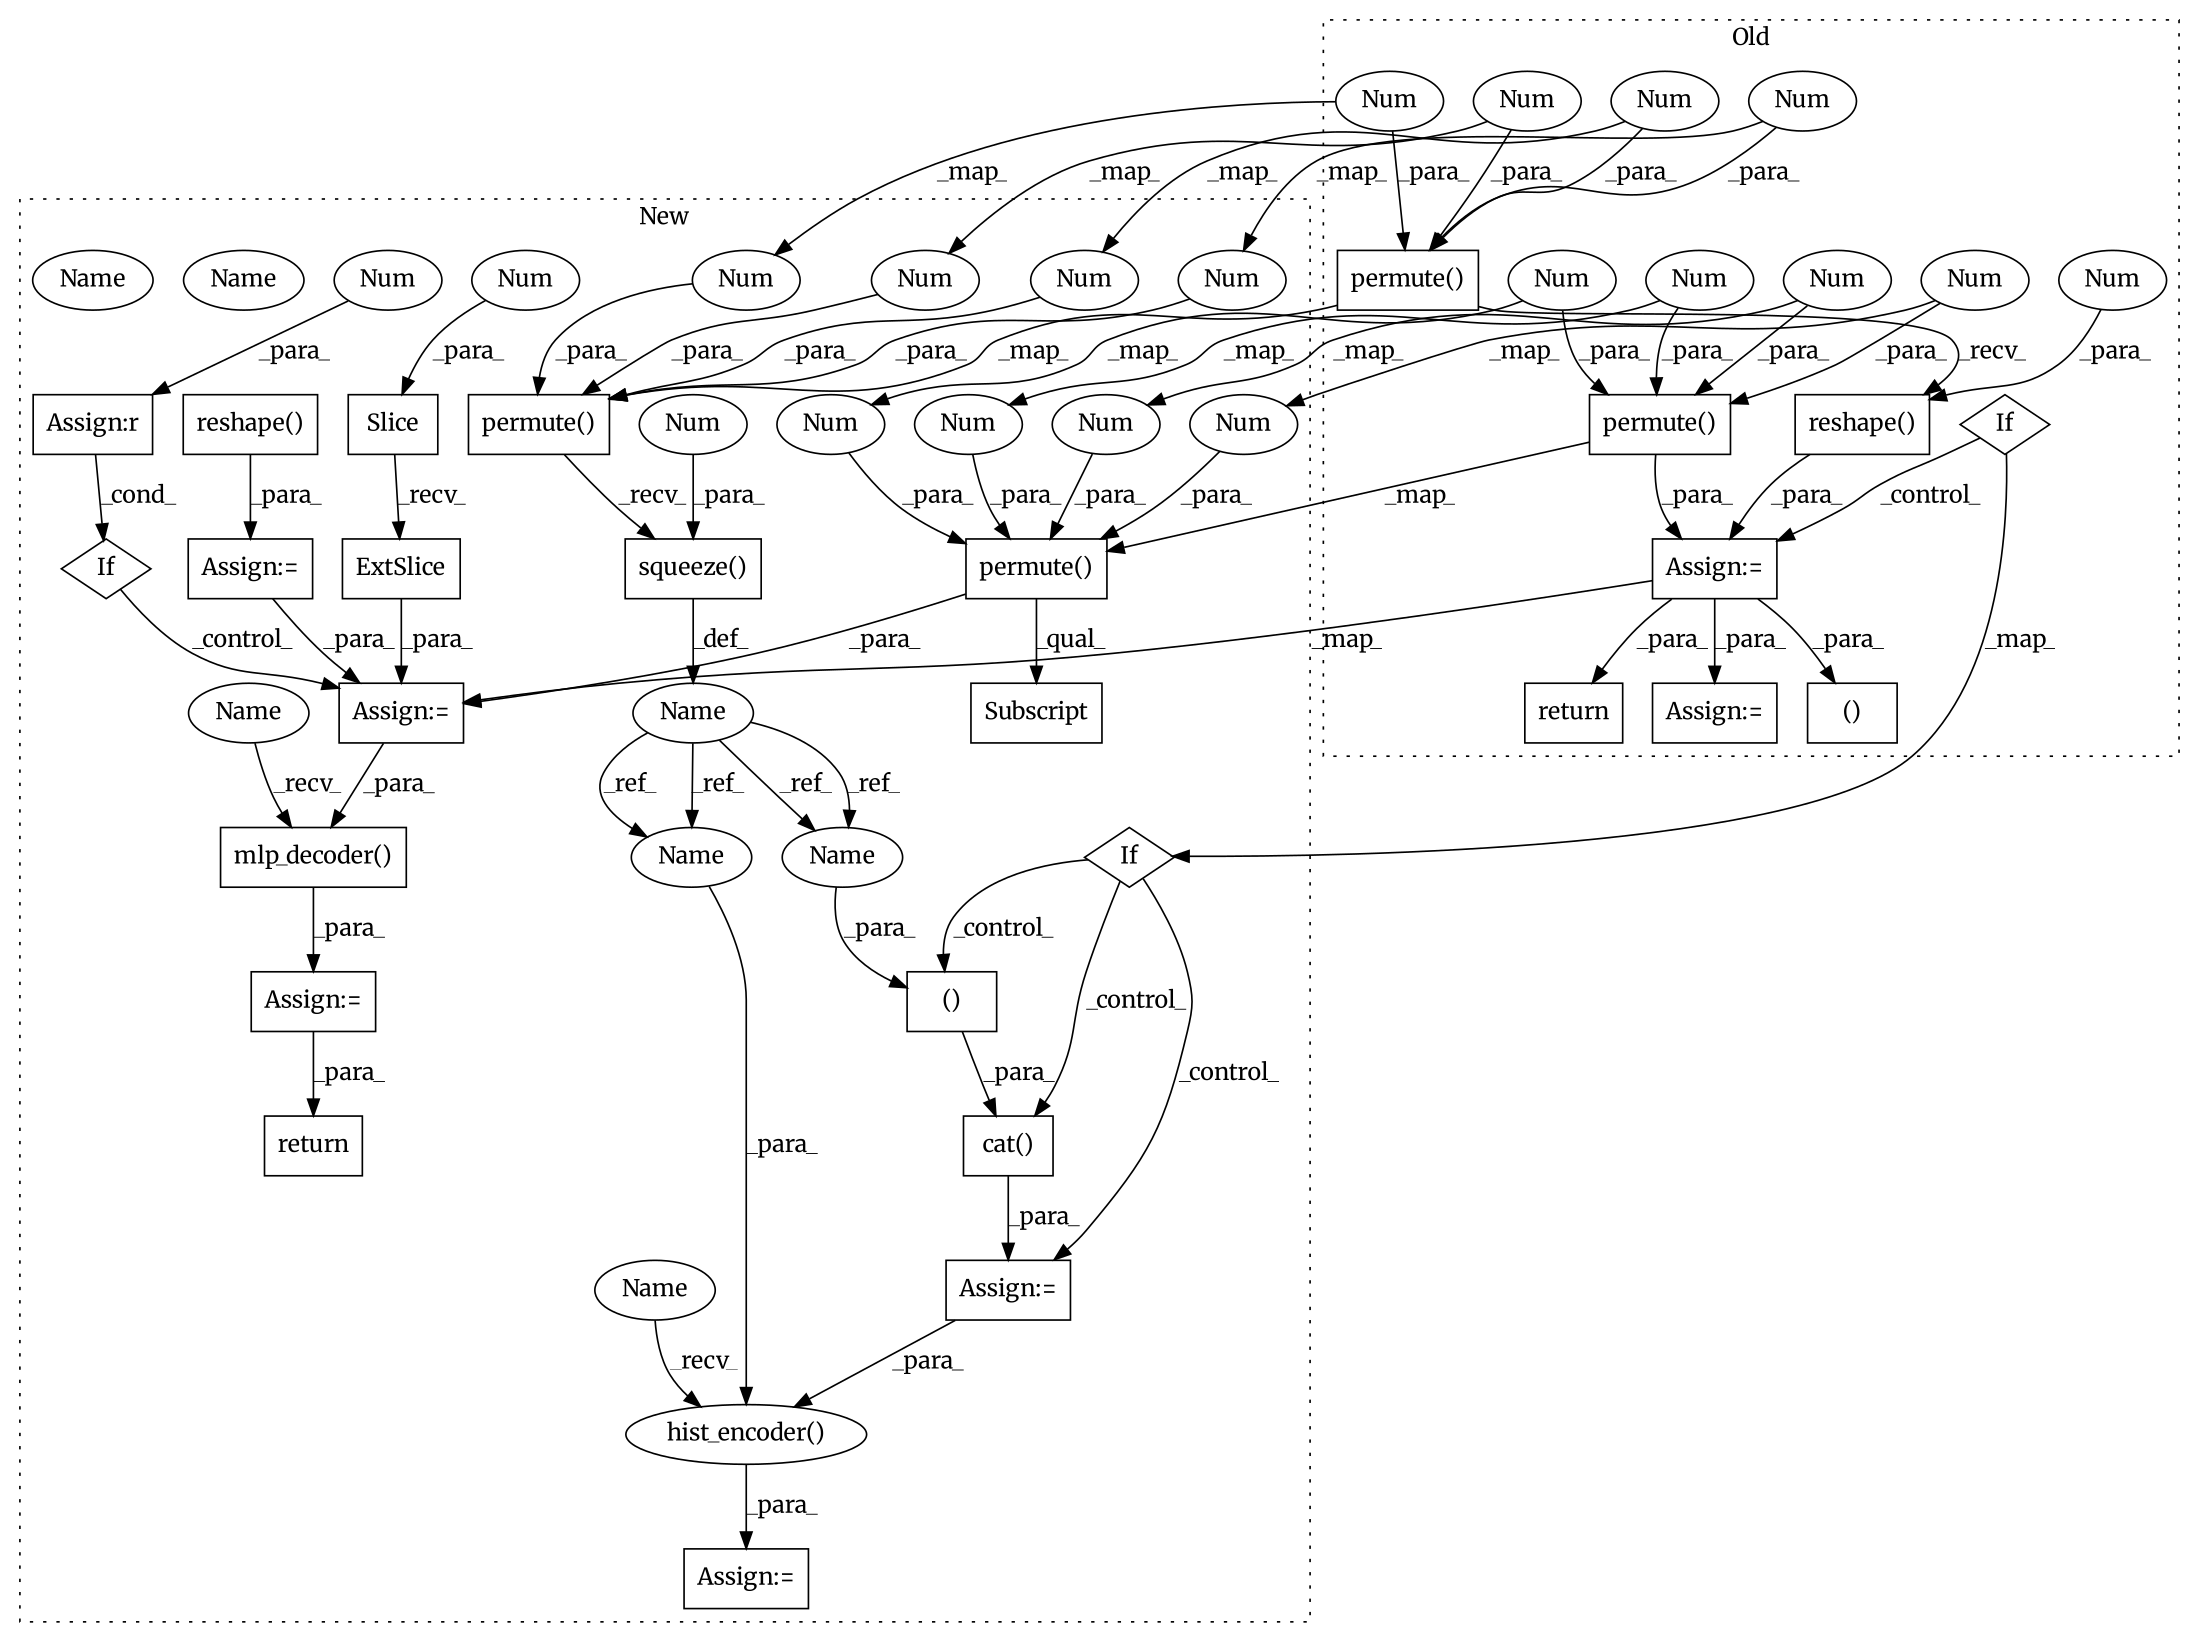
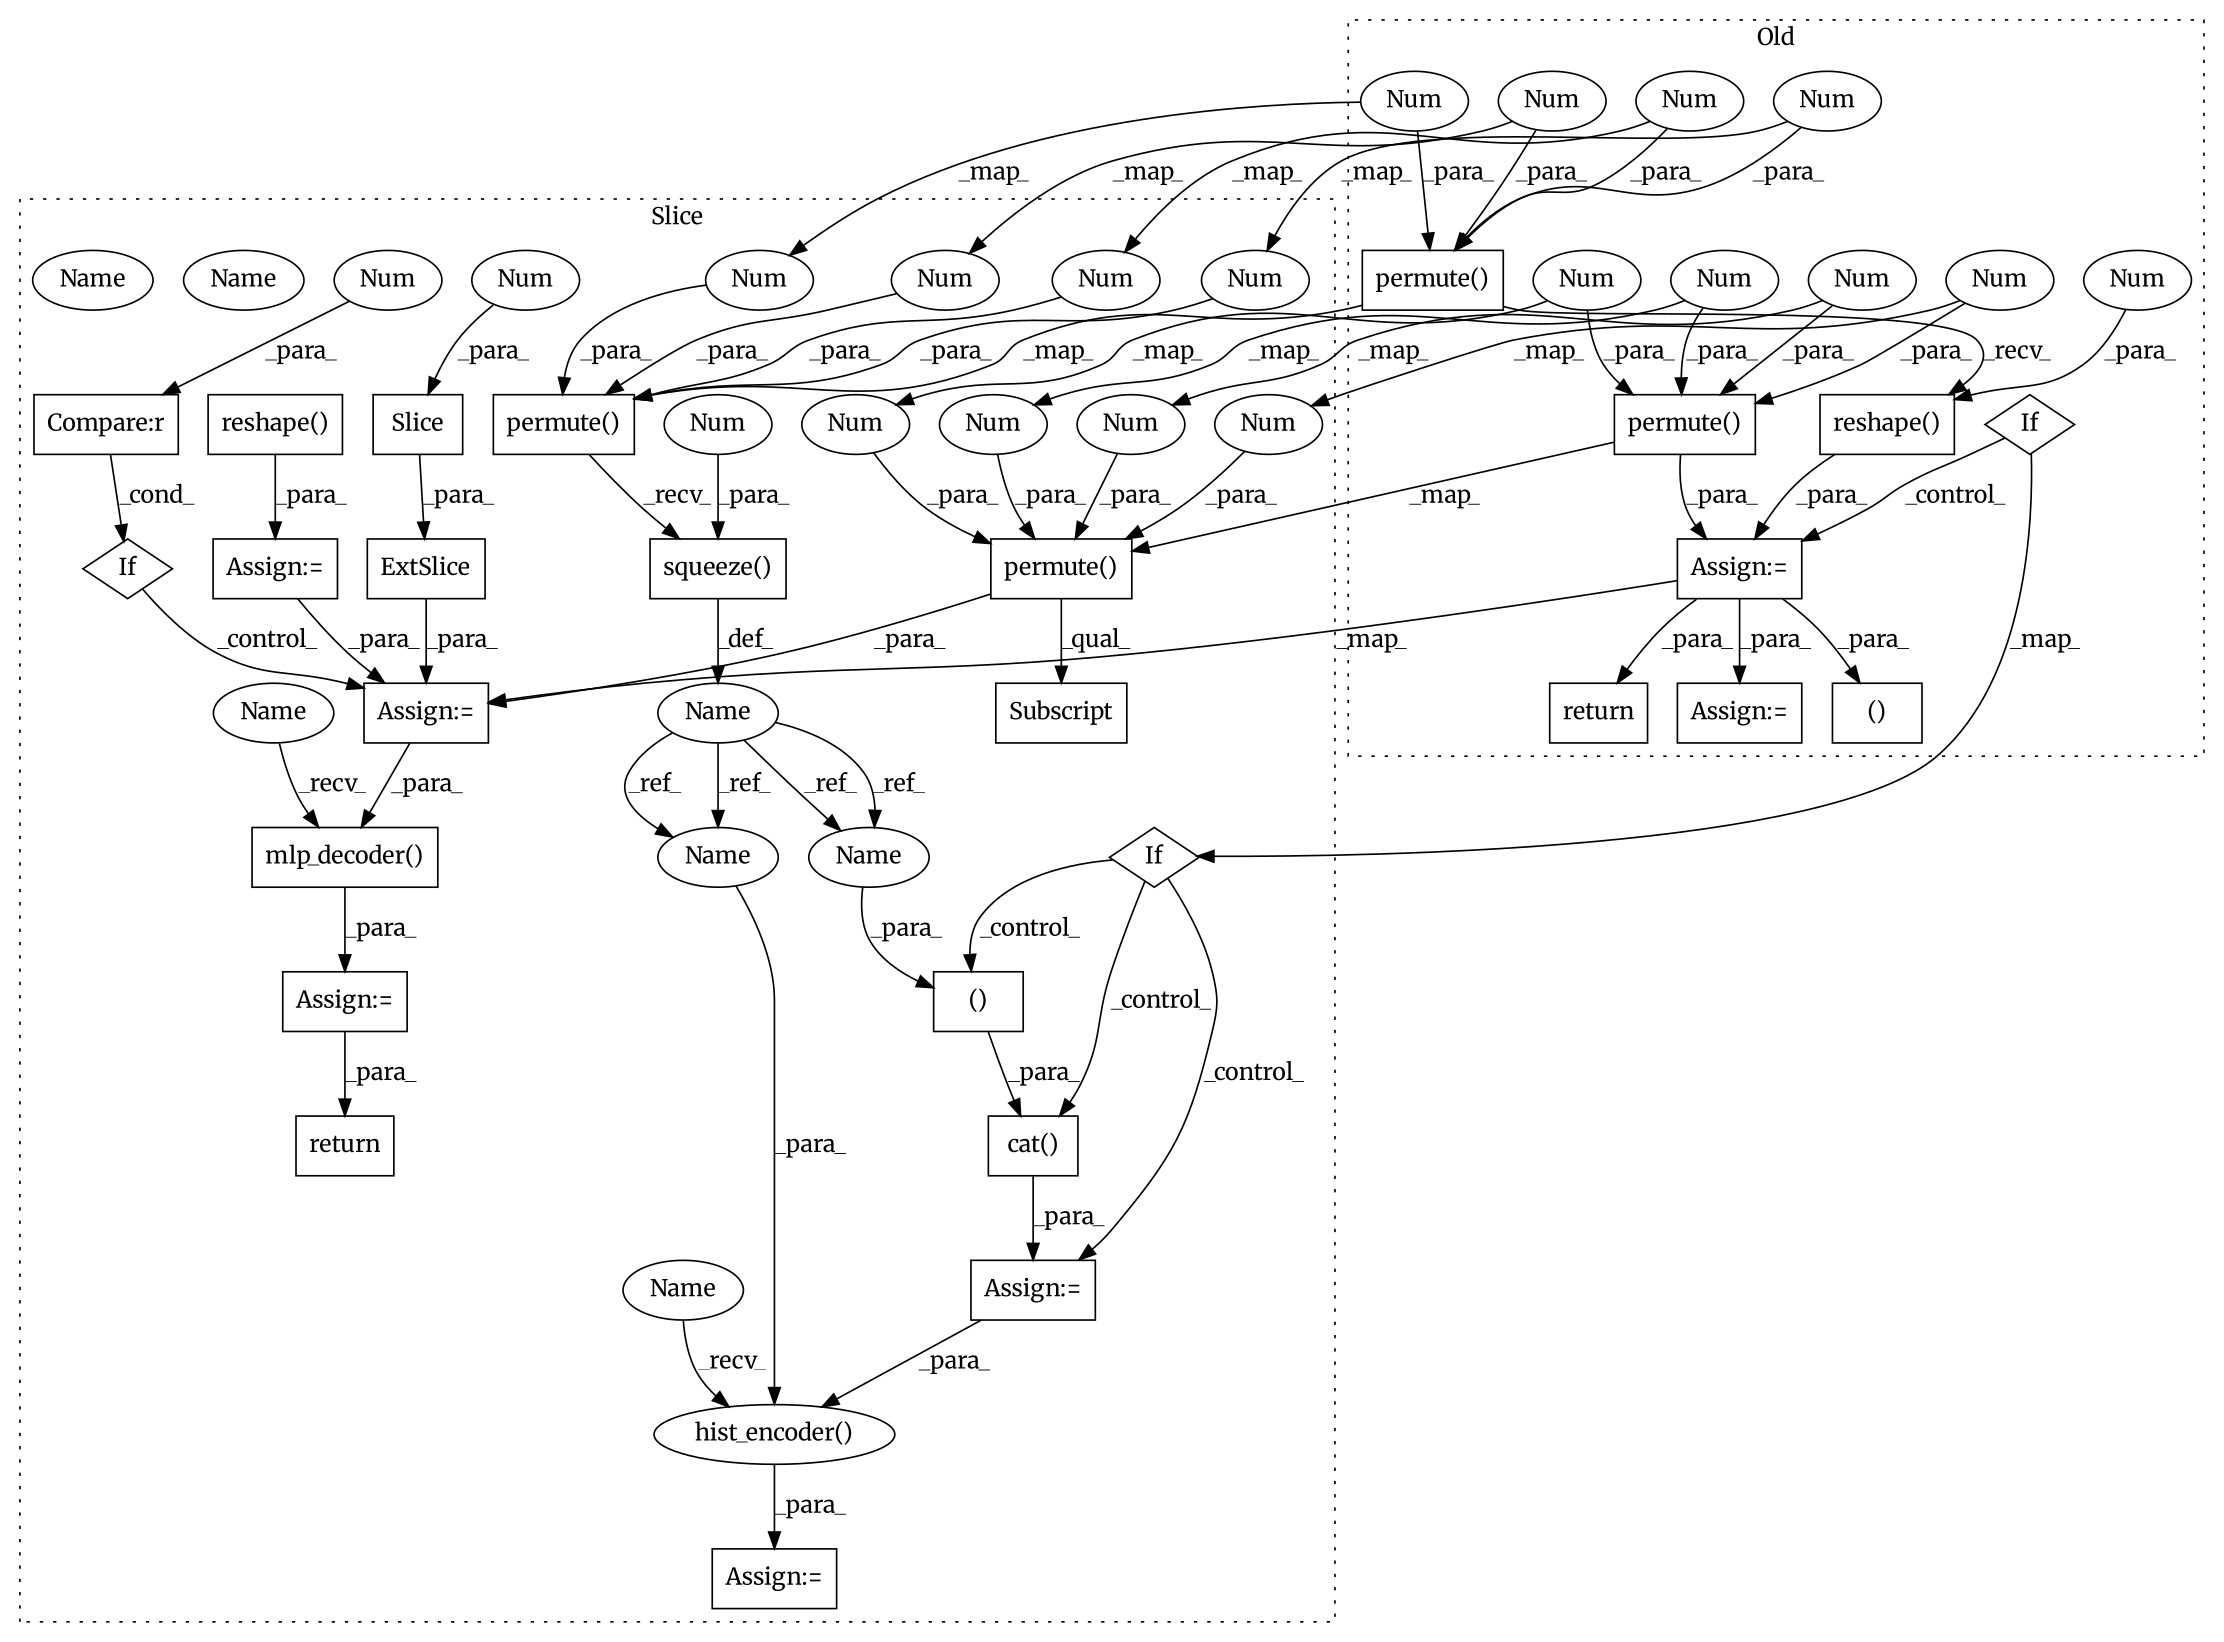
(665, 218) -> (677, 218)
(93, 425) -> (106, 425)
(432, 497) -> (459, 497)
